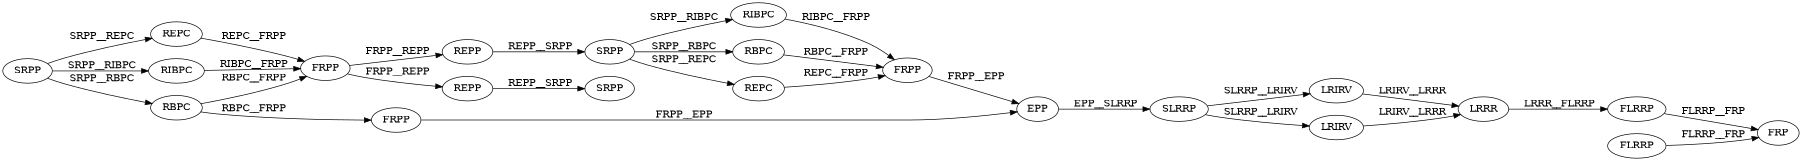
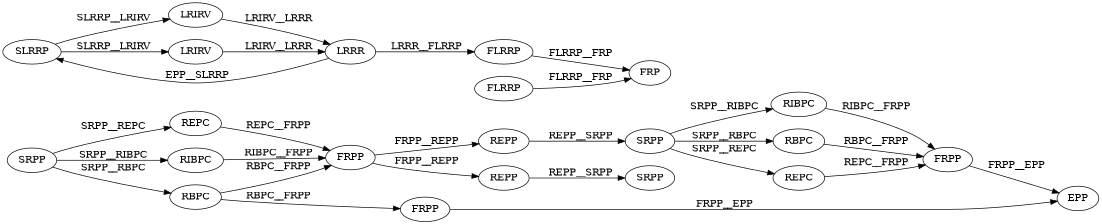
(1101, 109) -> (196, 83)
